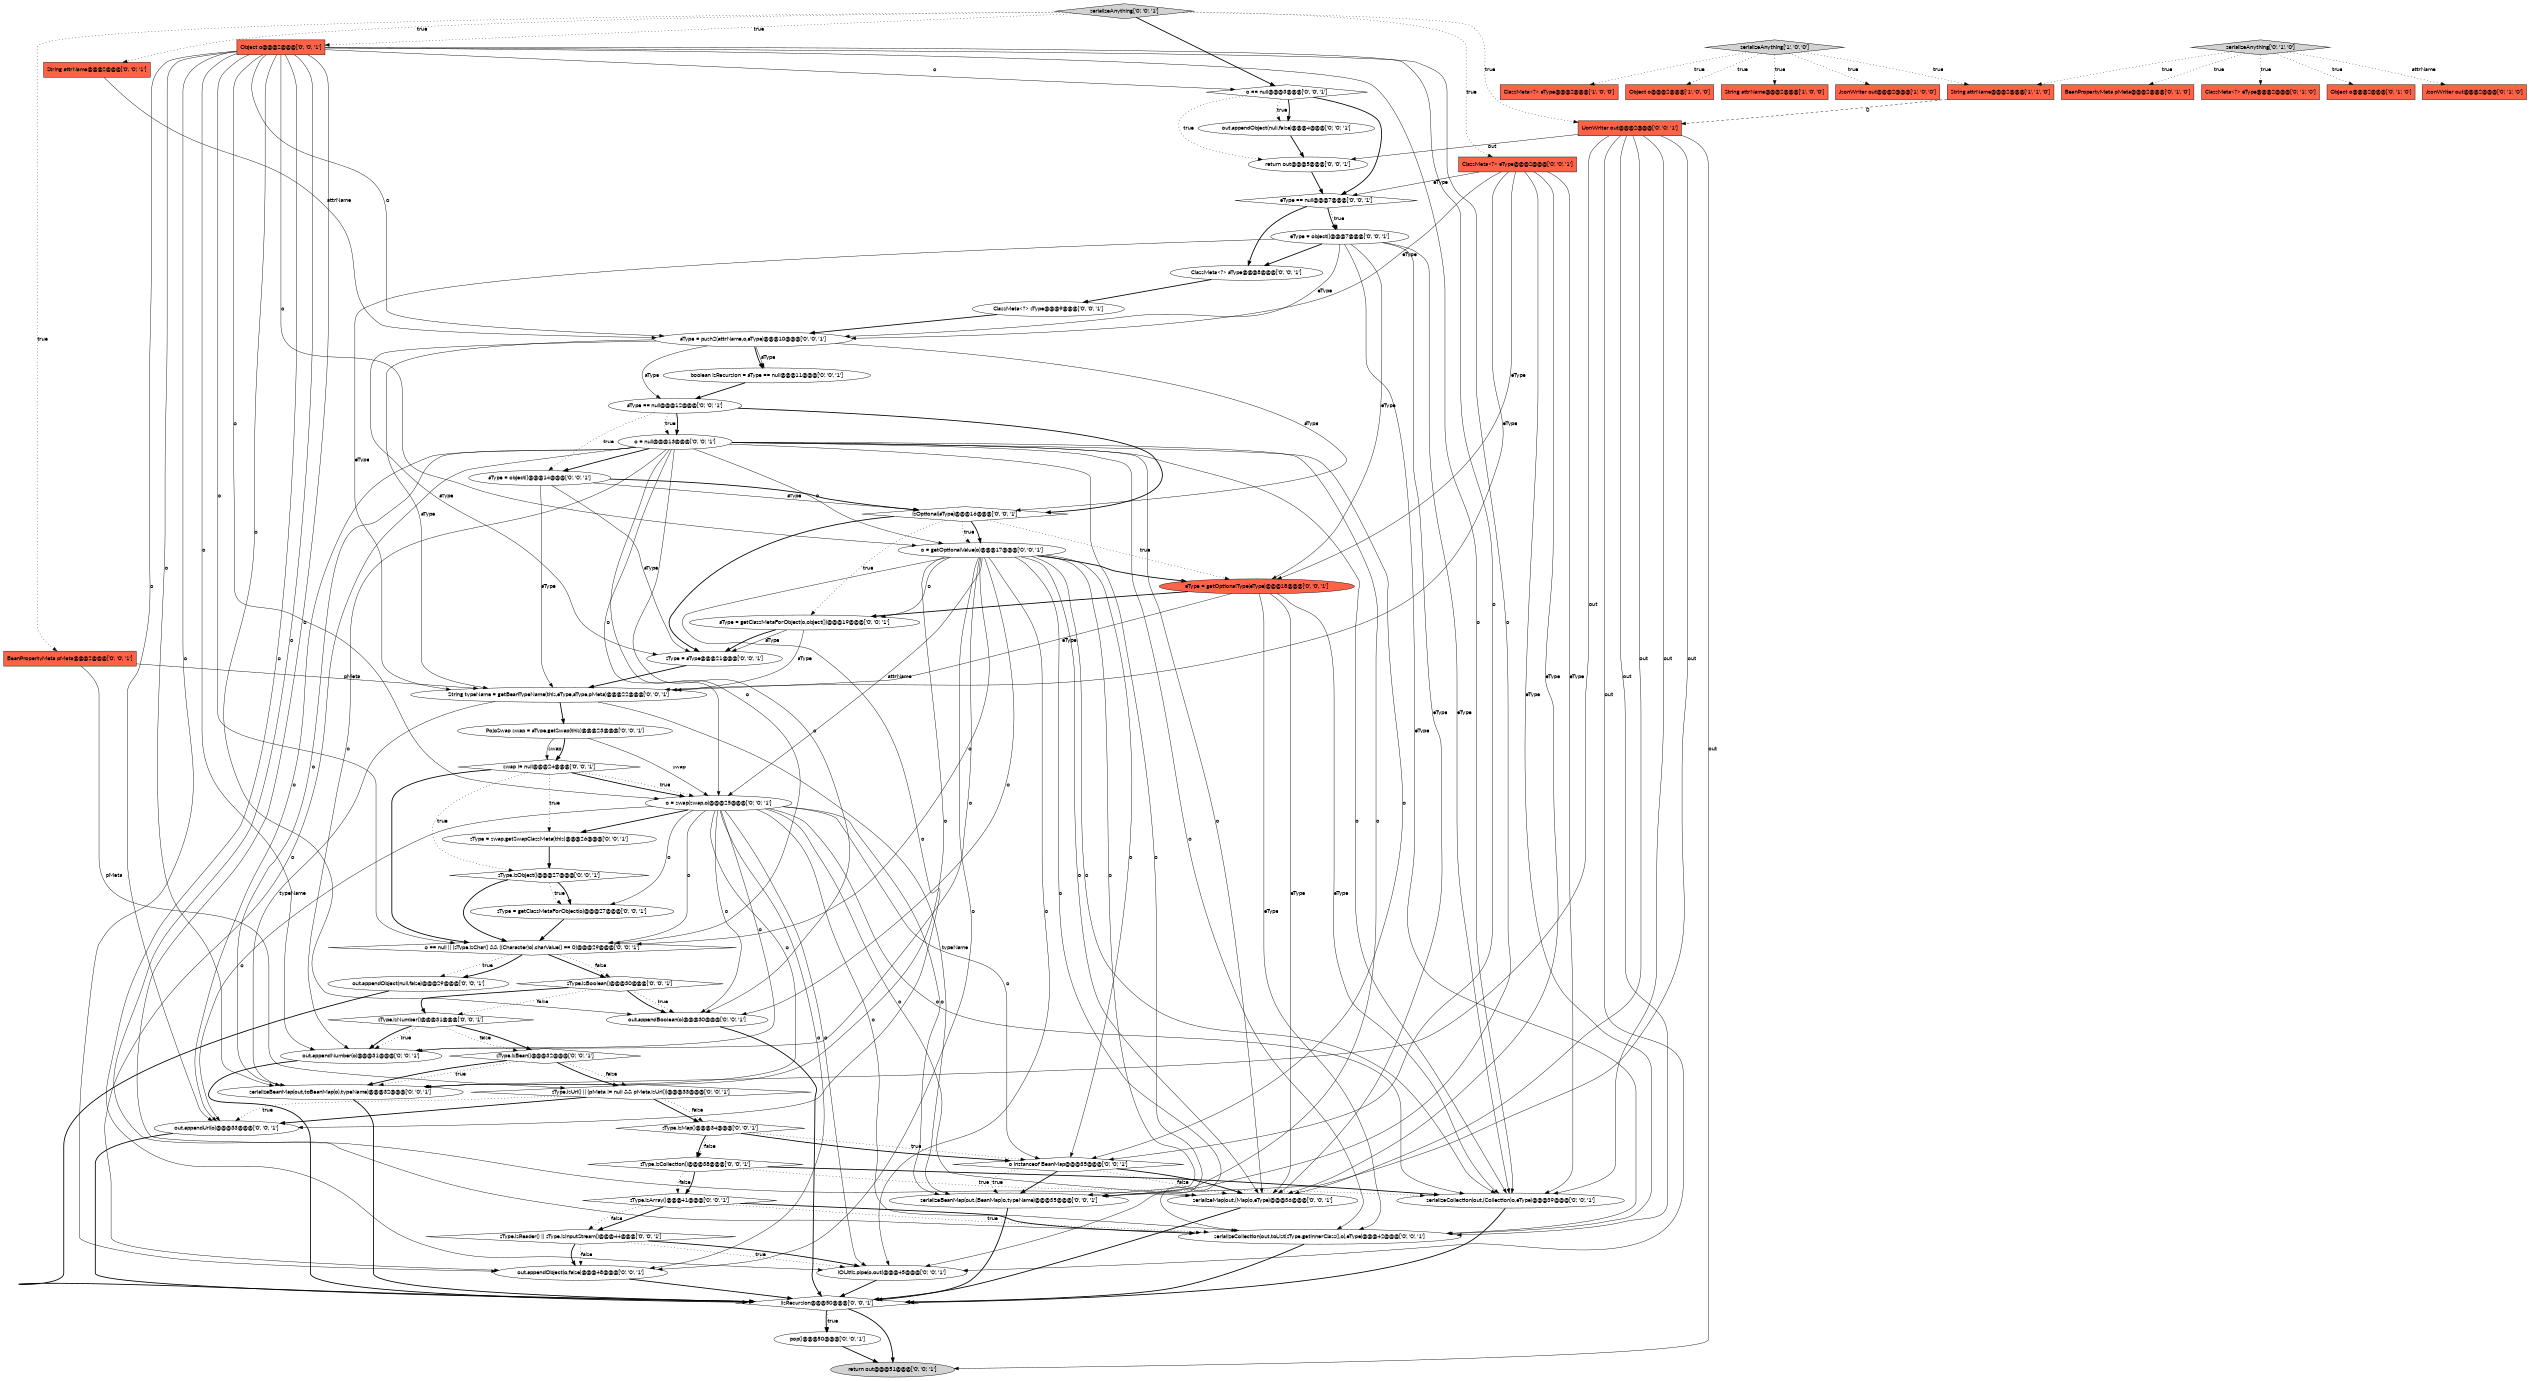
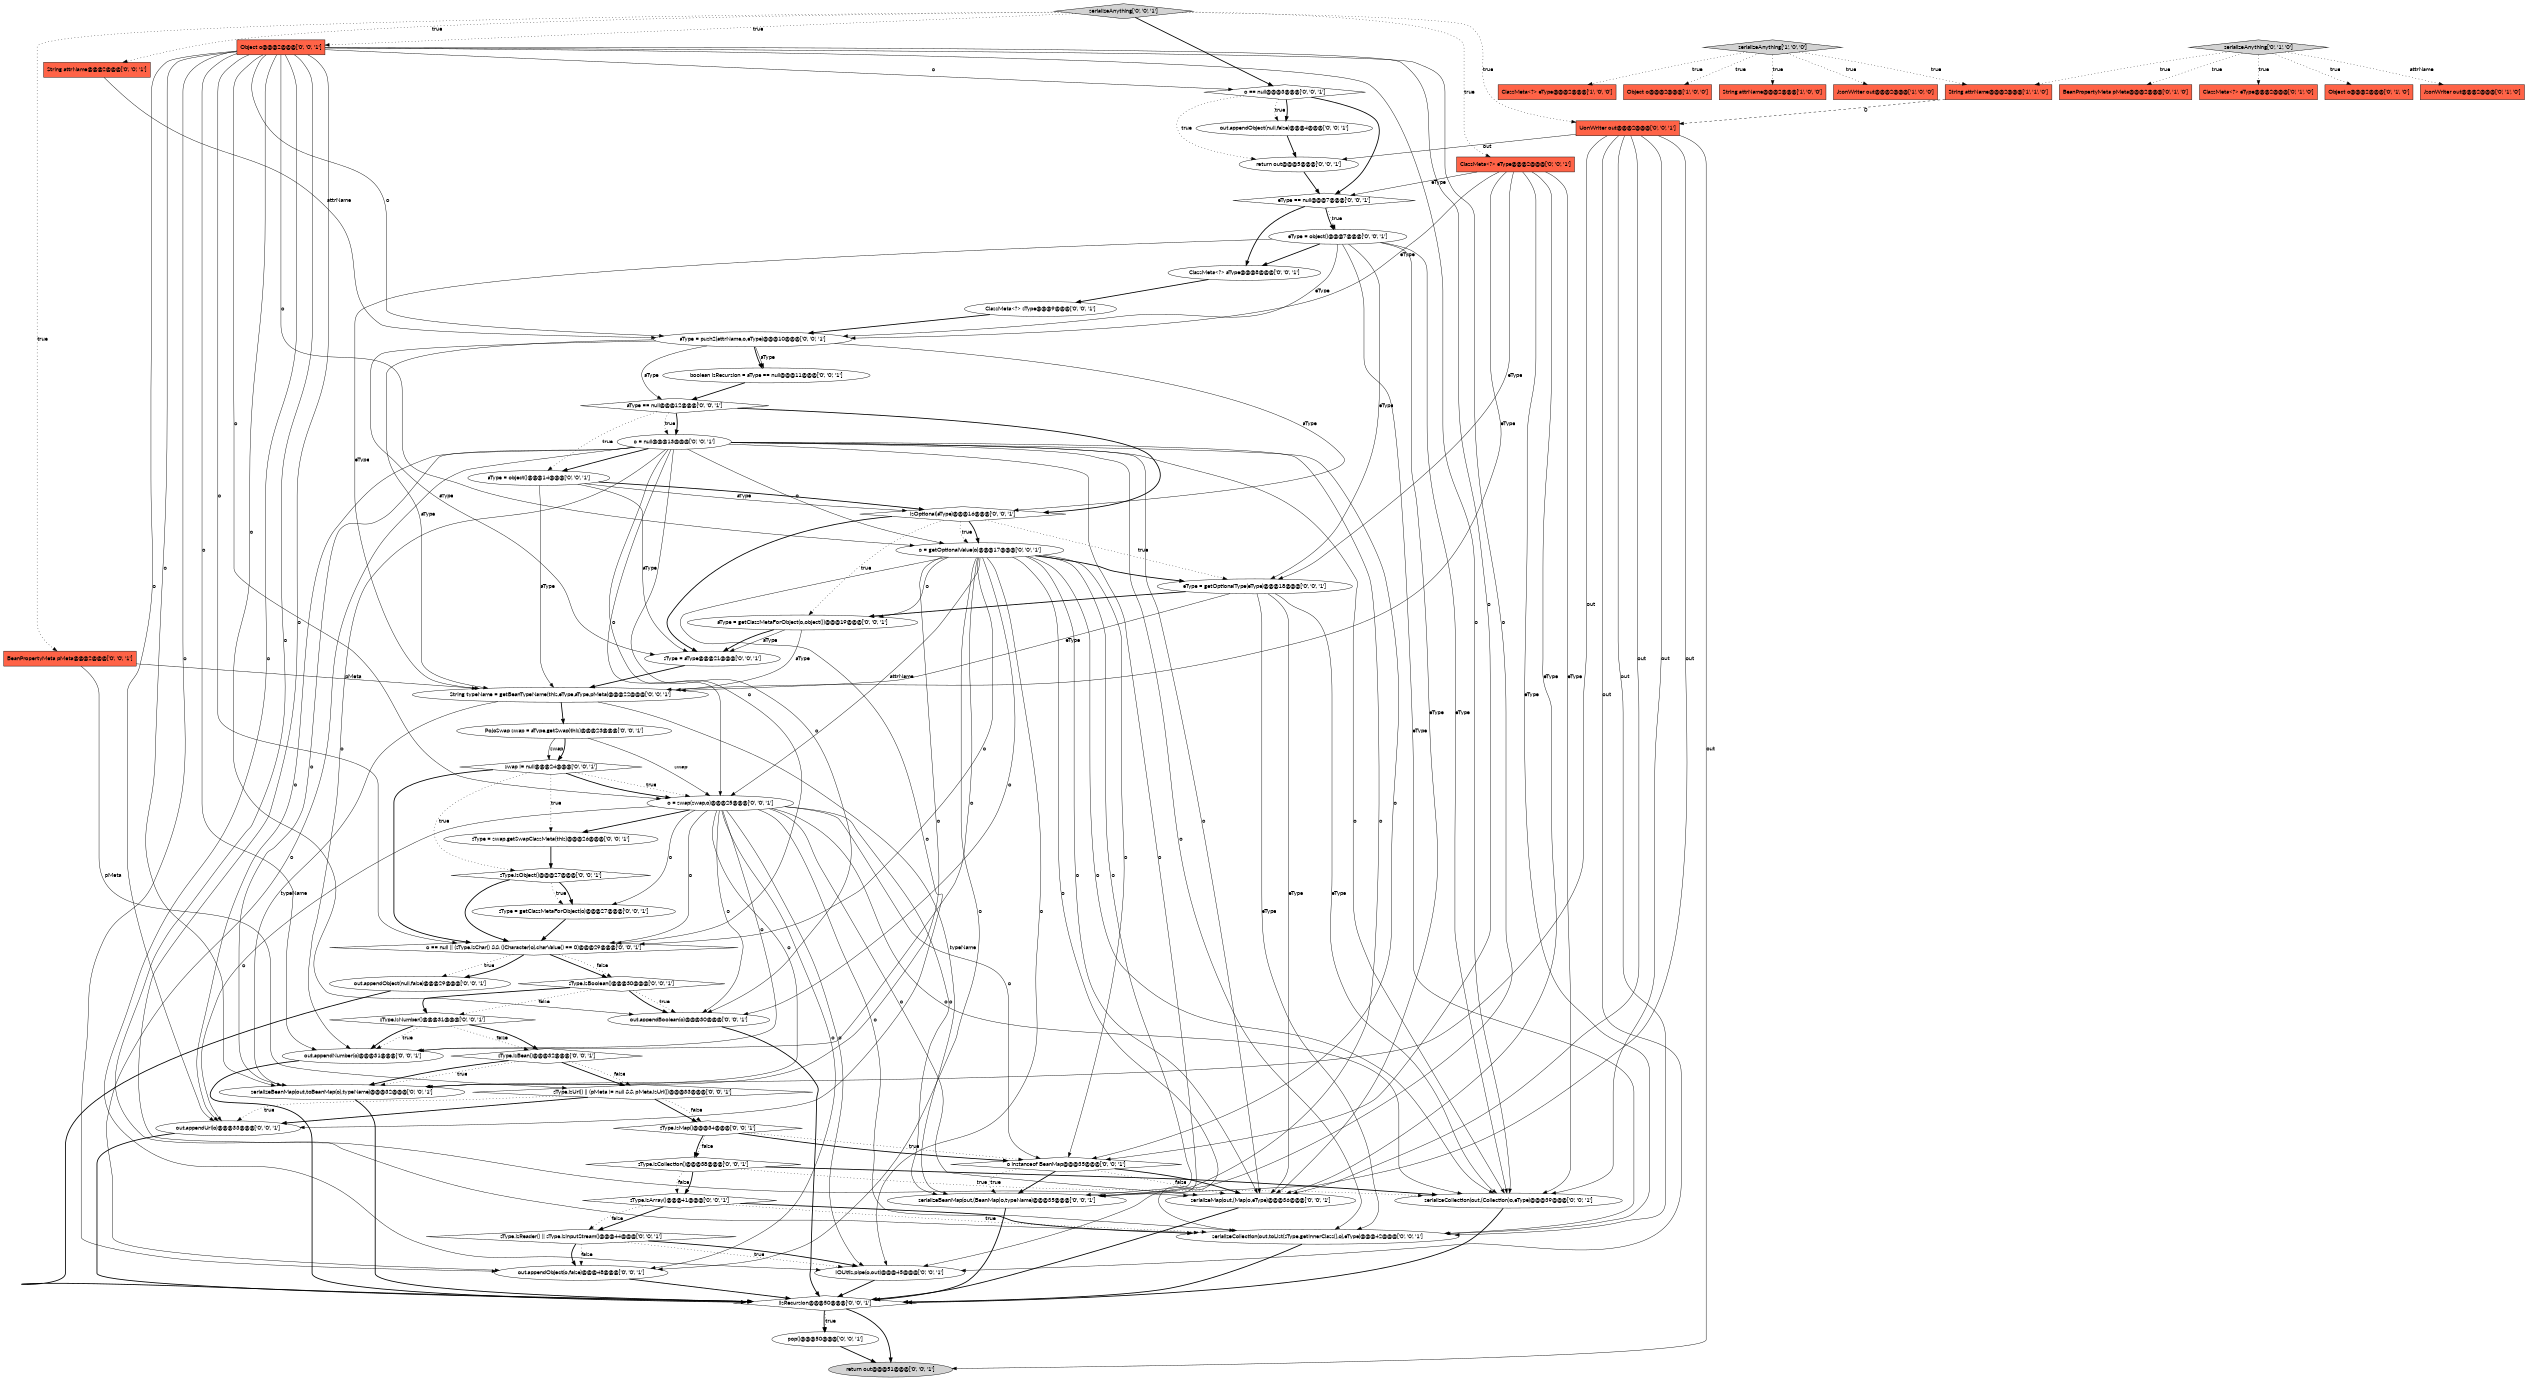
(675, 406) -> (675, 406)
(1257, 586) -> (1255, 586)
